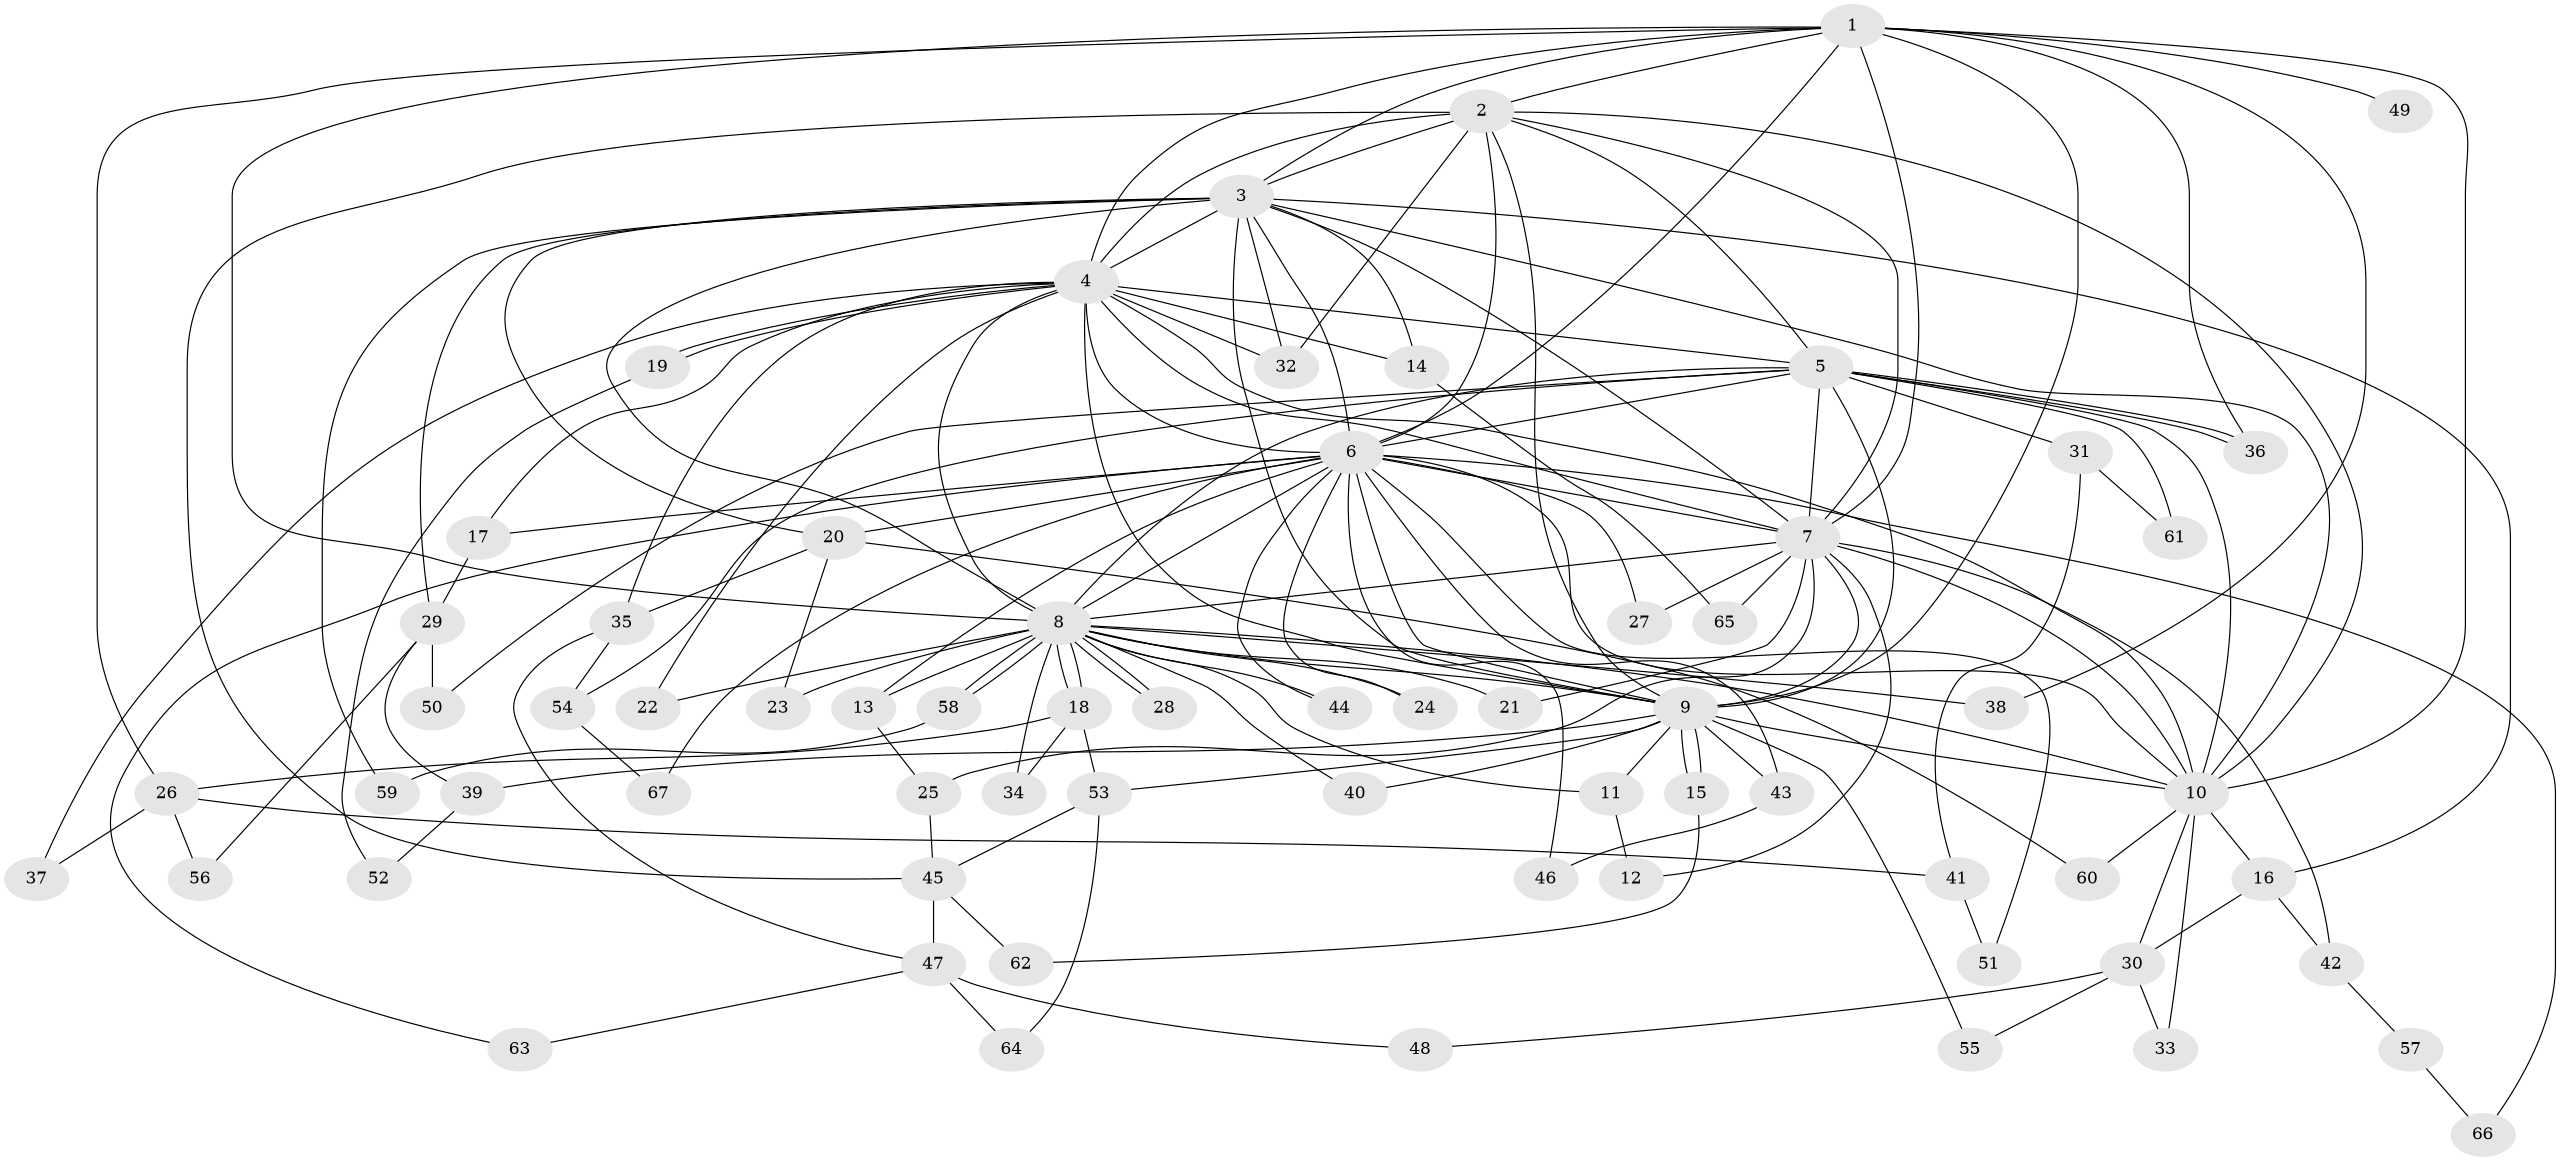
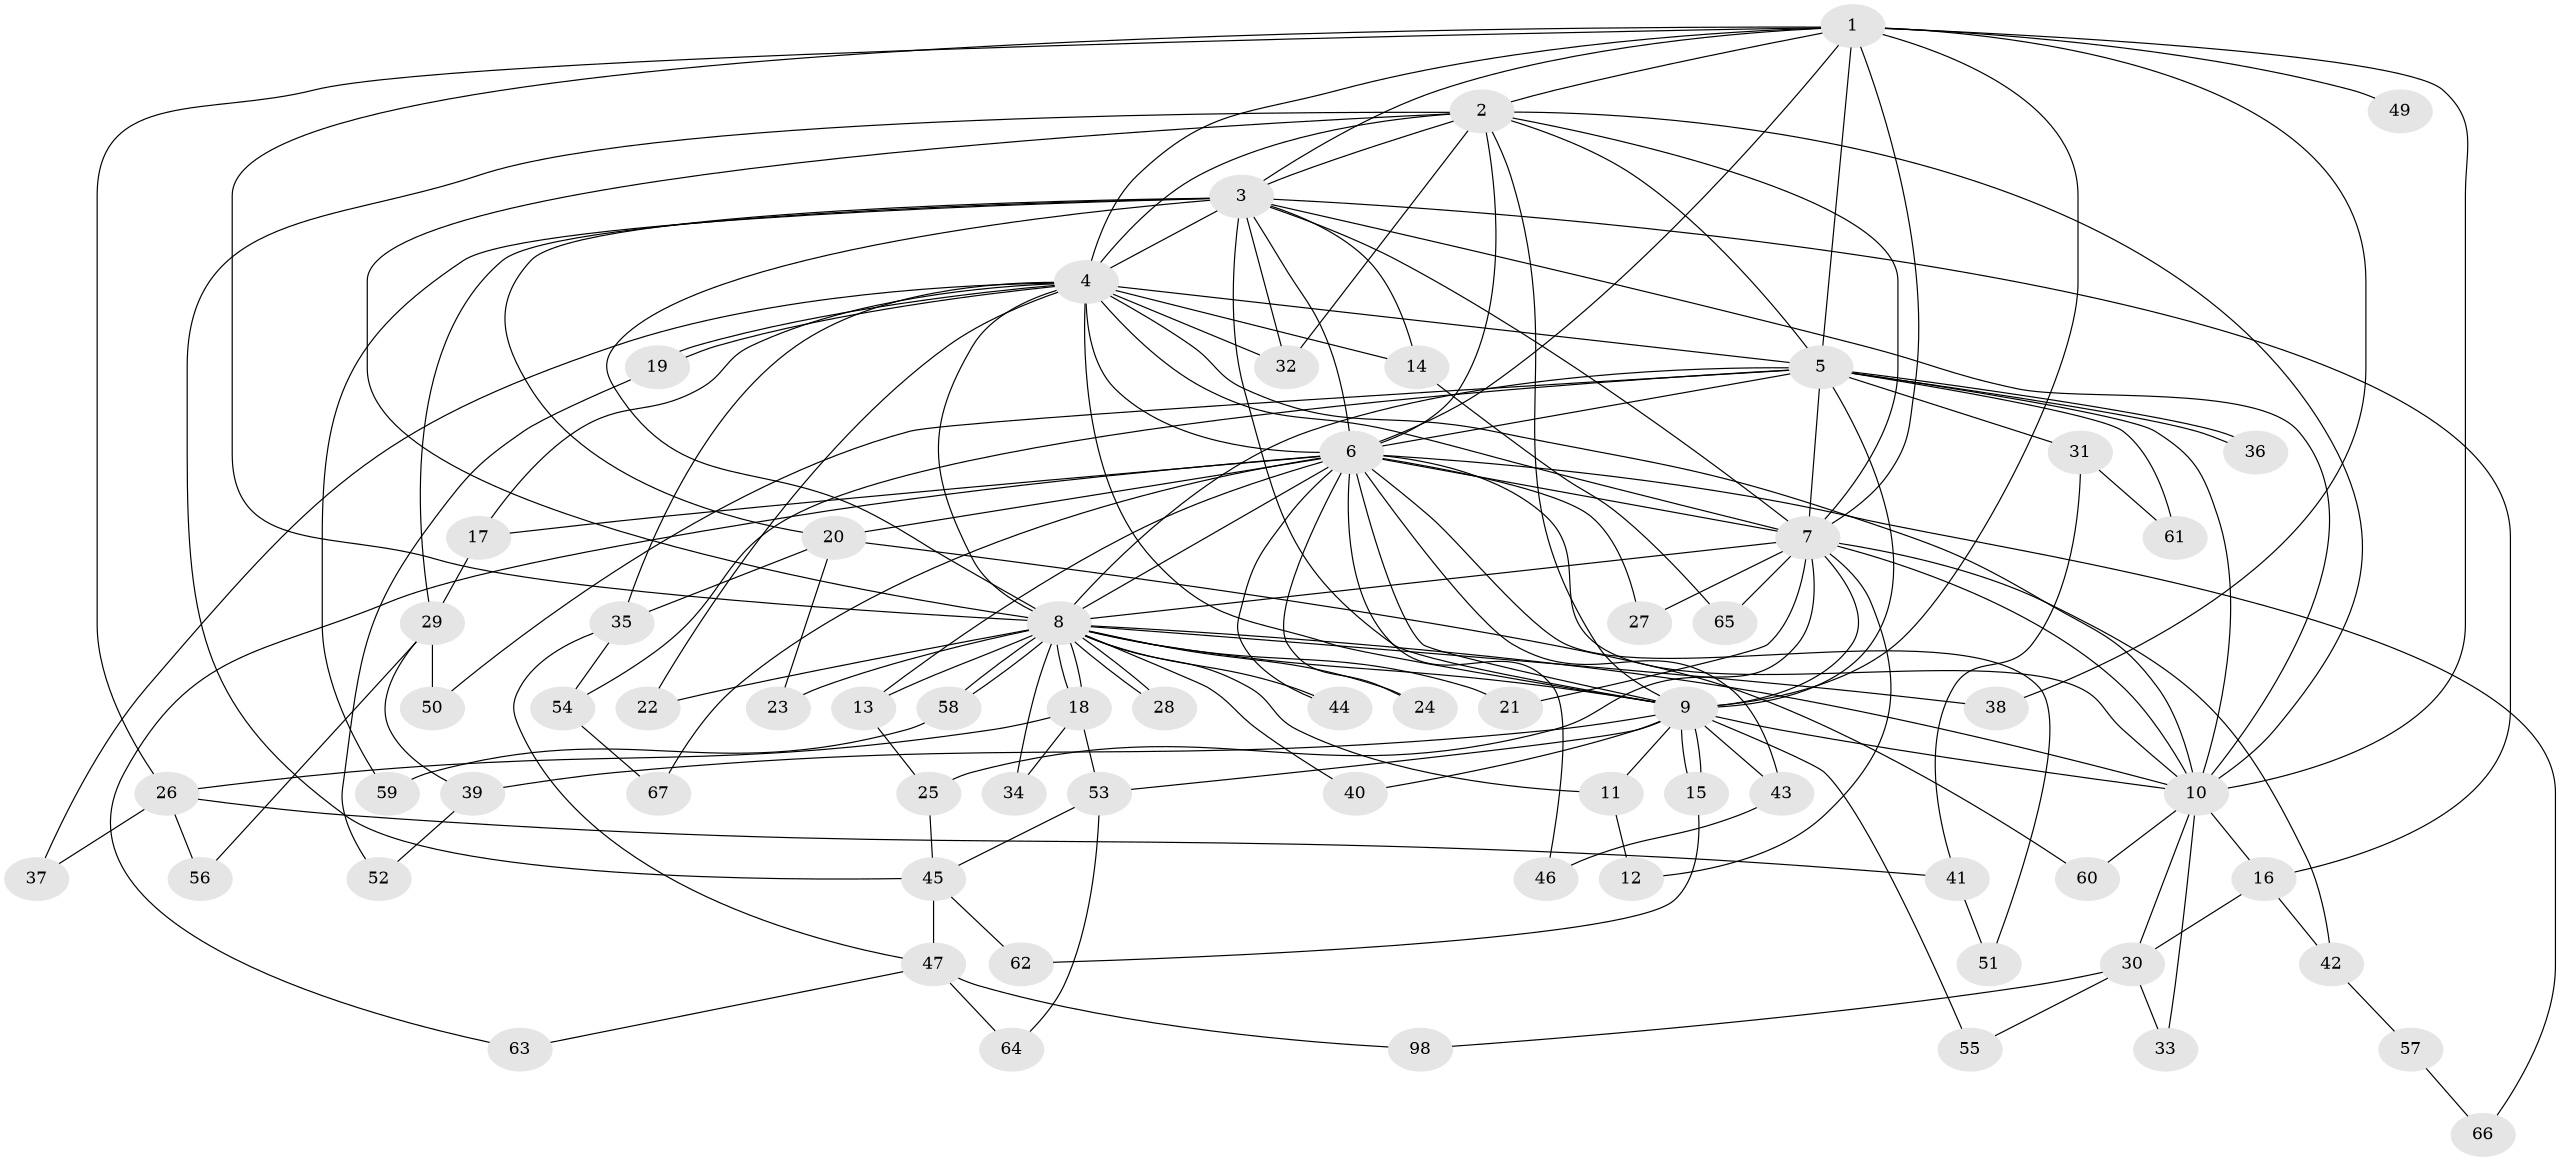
(2169, 135) -> (1837, 197)
none -> (492, 214)
(1420, 1050) -> (1420, 1050)
